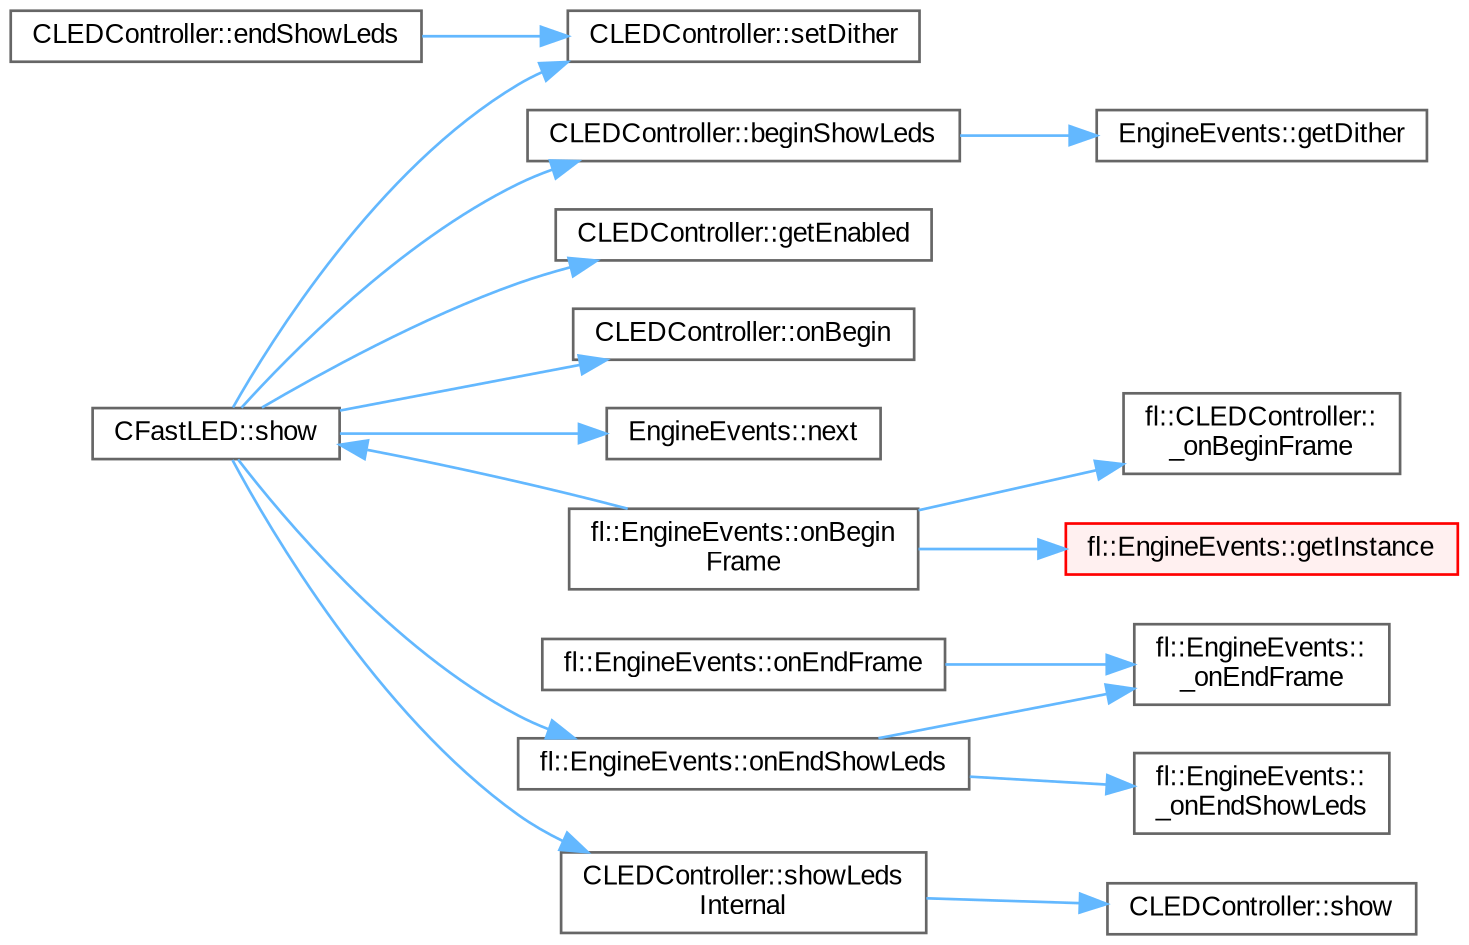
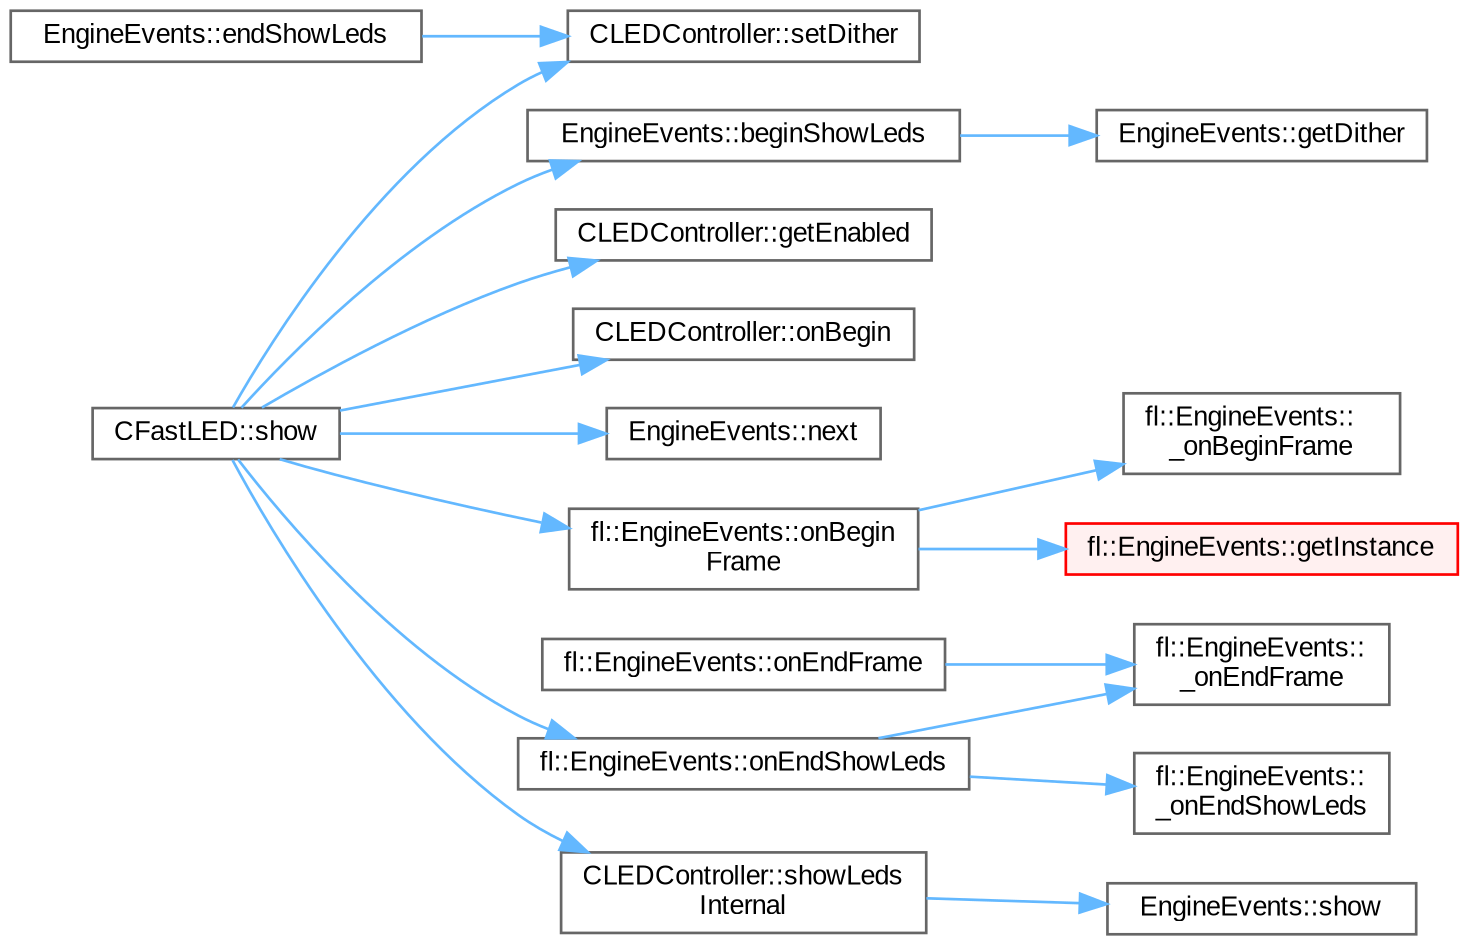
(216, 36) -> (216, 36)
(744, 136) -> (744, 136)
(1262, 434) -> (1262, 434)
(498, 477) -> (410, 493)
(1262, 909) -> (1262, 909)
